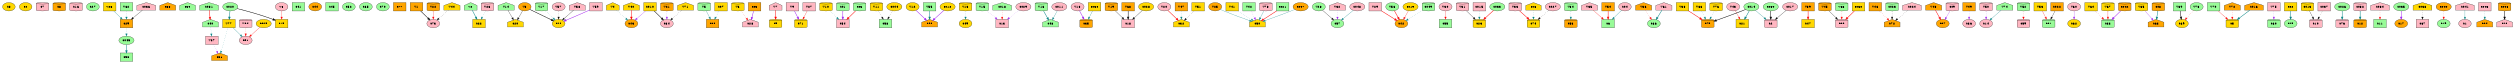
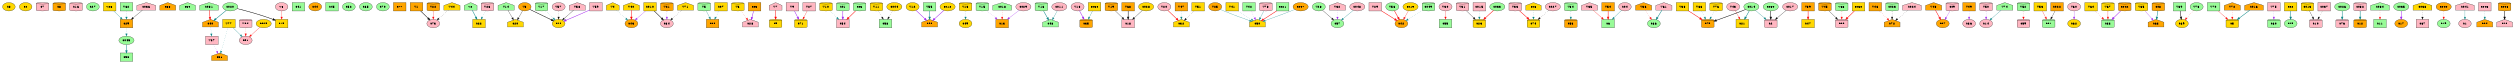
(2380, 7) -> (2380, 7)
(230, 14) -> (221, 15)
(1014, 14) -> (1014, 14)
(210, 24) -> (210, 24)
(1002, 24) -> (1002, 24)
